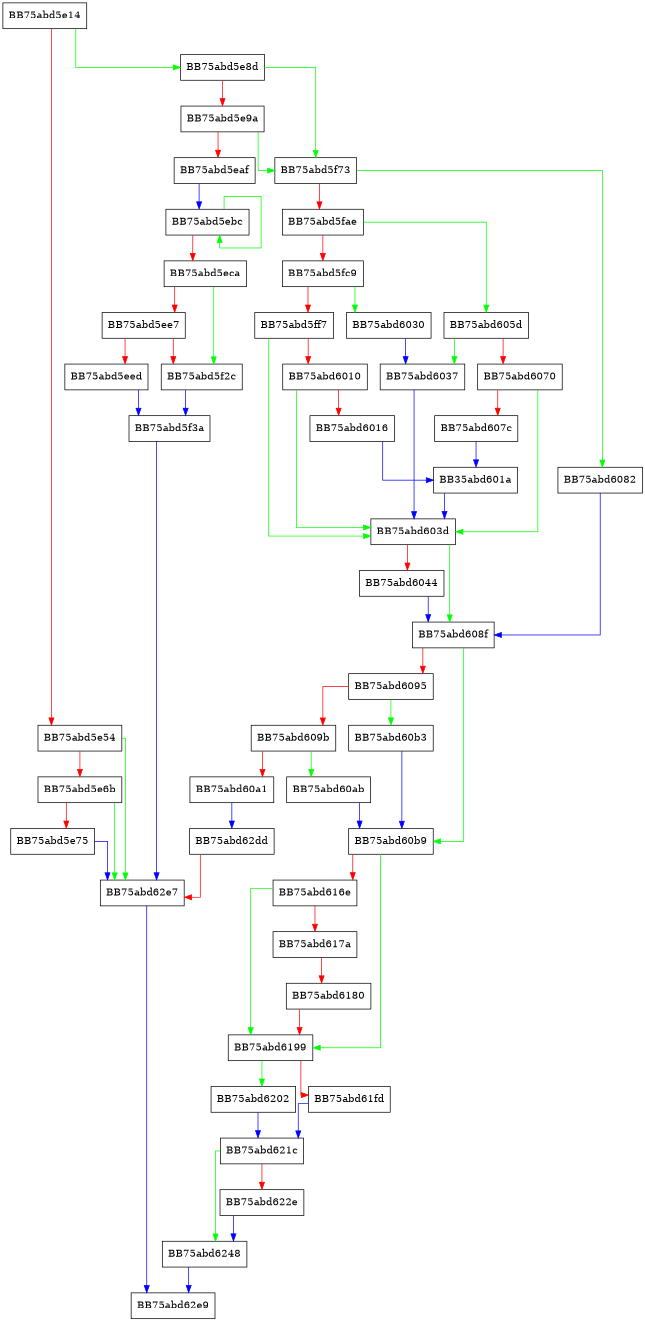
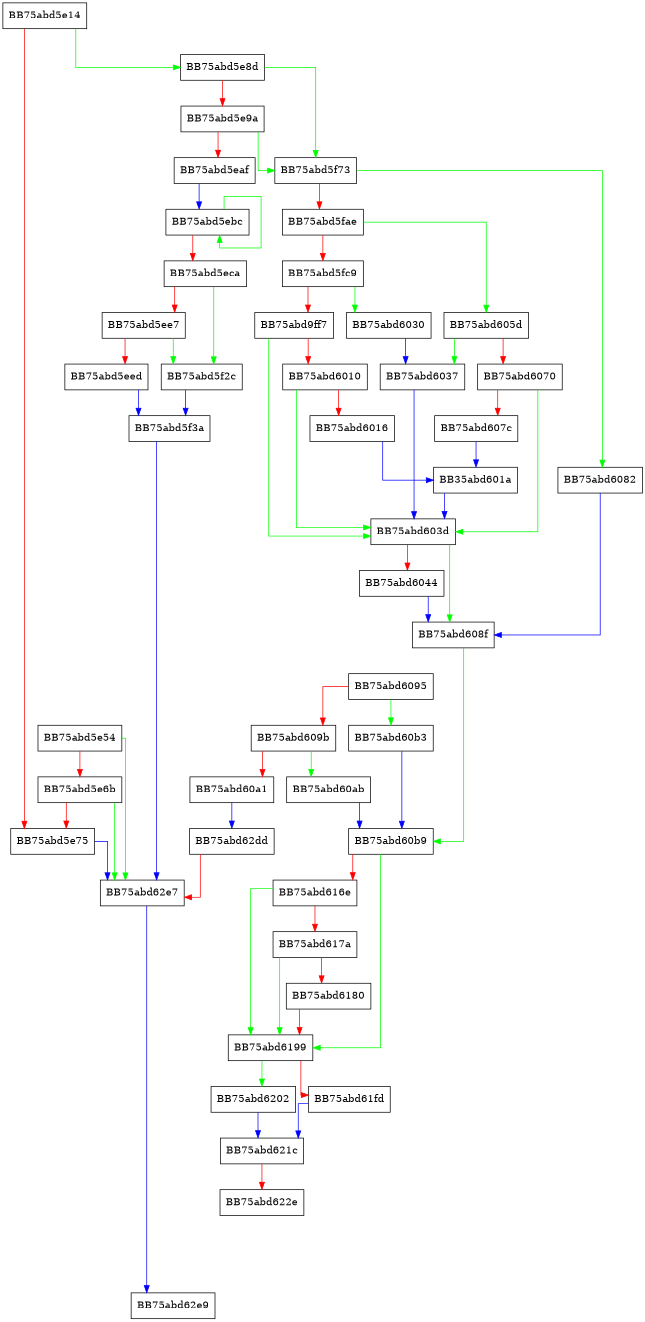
(294, 325) -> (294, 325)
(173, 348) -> (173, 348)
(51, 373) -> (24, 425)
(423, 657) -> none
none -> (280, 993)
(205, 1254) -> none
